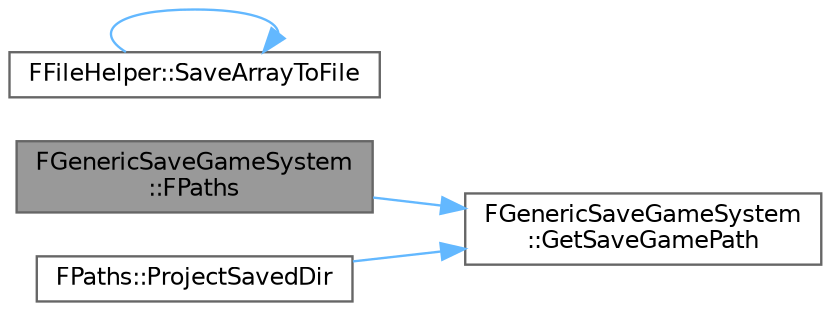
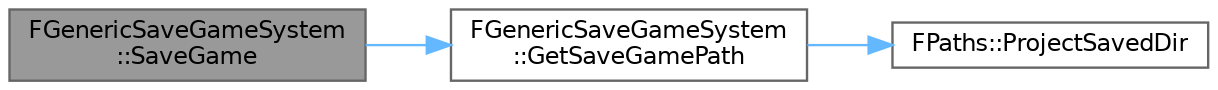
(195, 75) -> none
(195, 177) -> (188, 45)
(397, 256) -> (838, 45)
